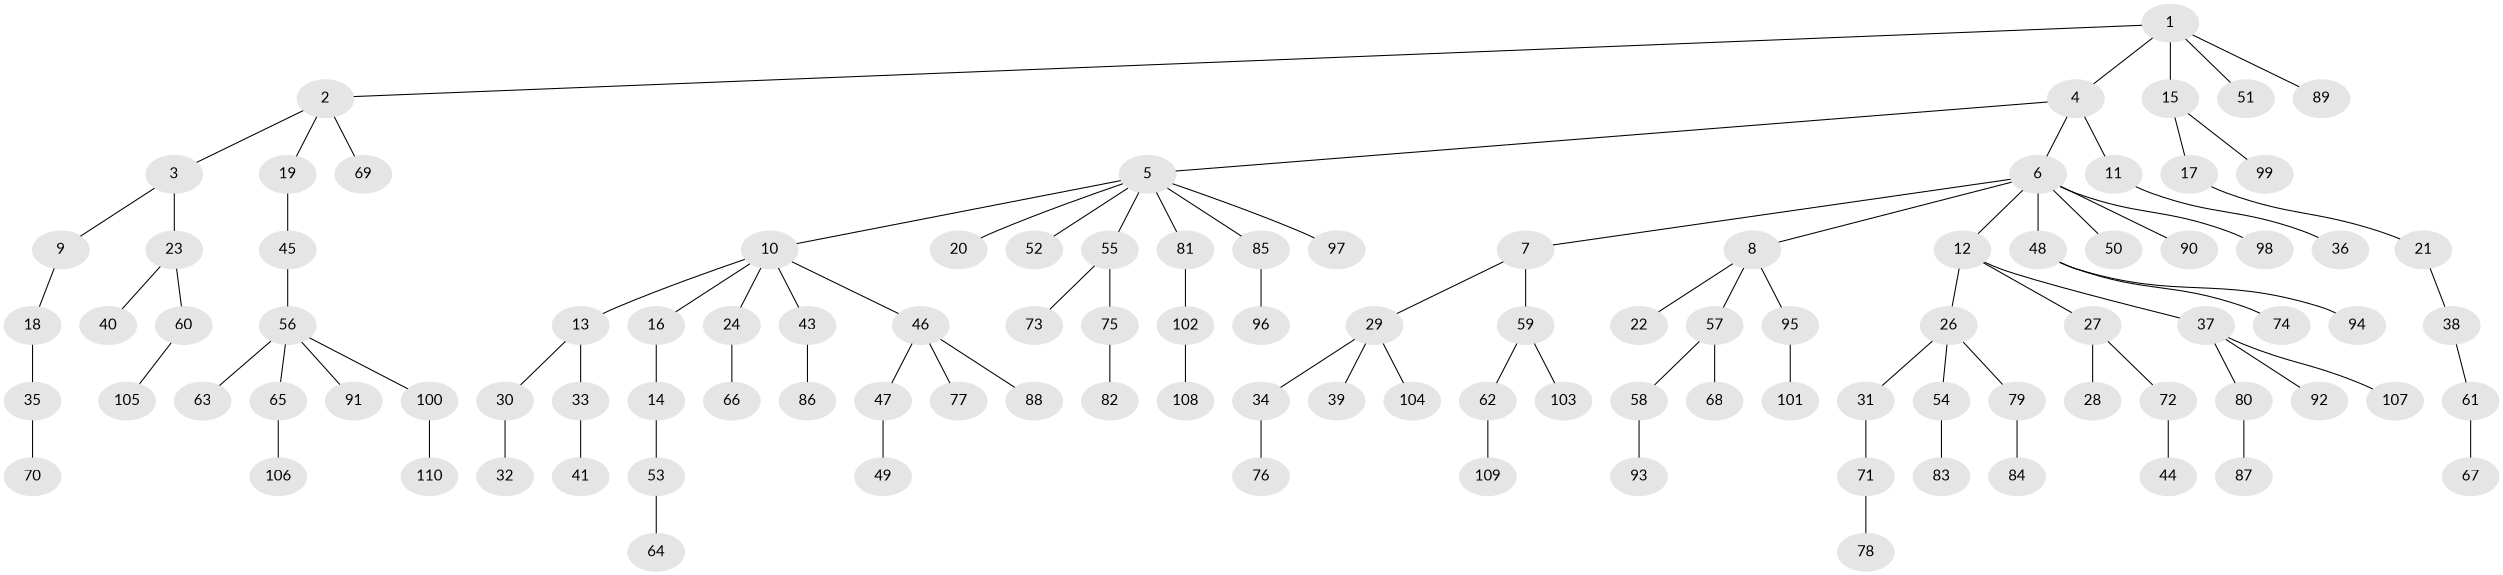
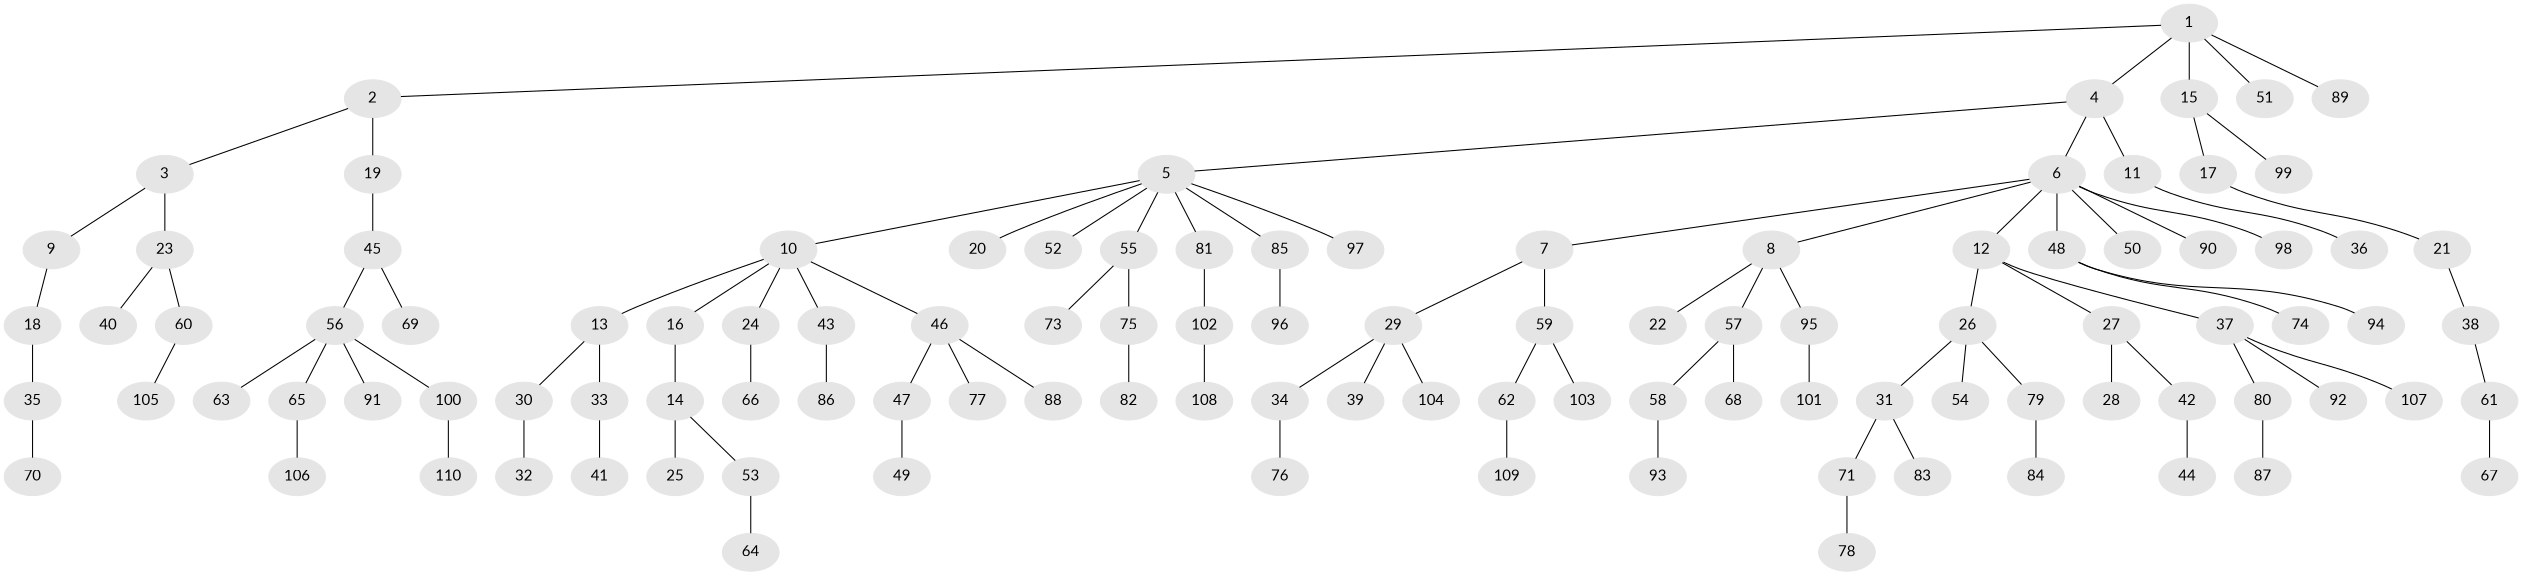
(344, 137) -> (392, 288)
(2168, 401) -> (2187, 401)
(1941, 439) -> (1904, 439)
none -> (675, 477)
